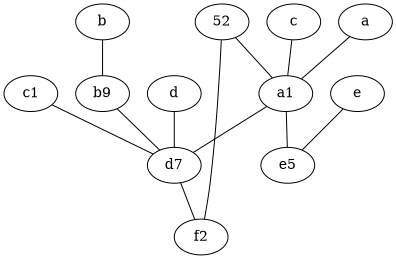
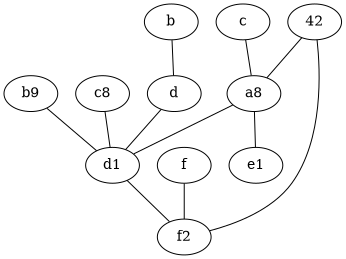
(222, 22) -> (315, 22)
(365, 22) -> none
(103, 58) -> (173, 58)
(31, 94) -> (103, 94)
(286, 94) -> (254, 94)
(358, 94) -> none
(174, 165) -> (113, 165)
none -> (184, 165)
(288, 165) -> (256, 165)
